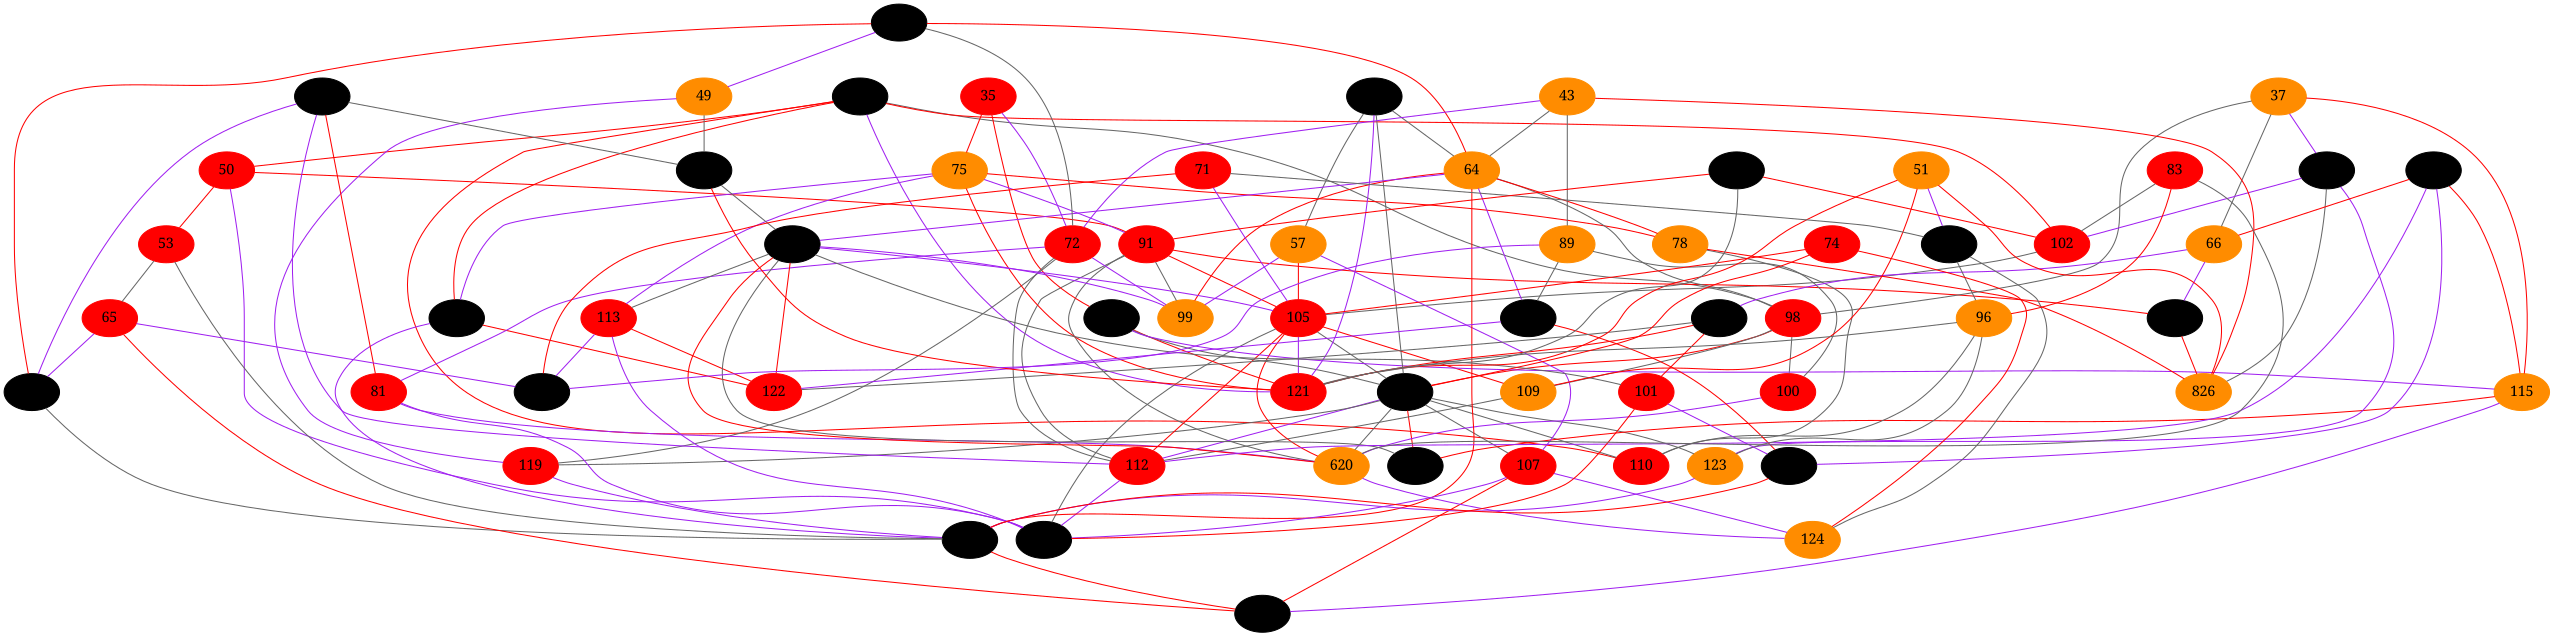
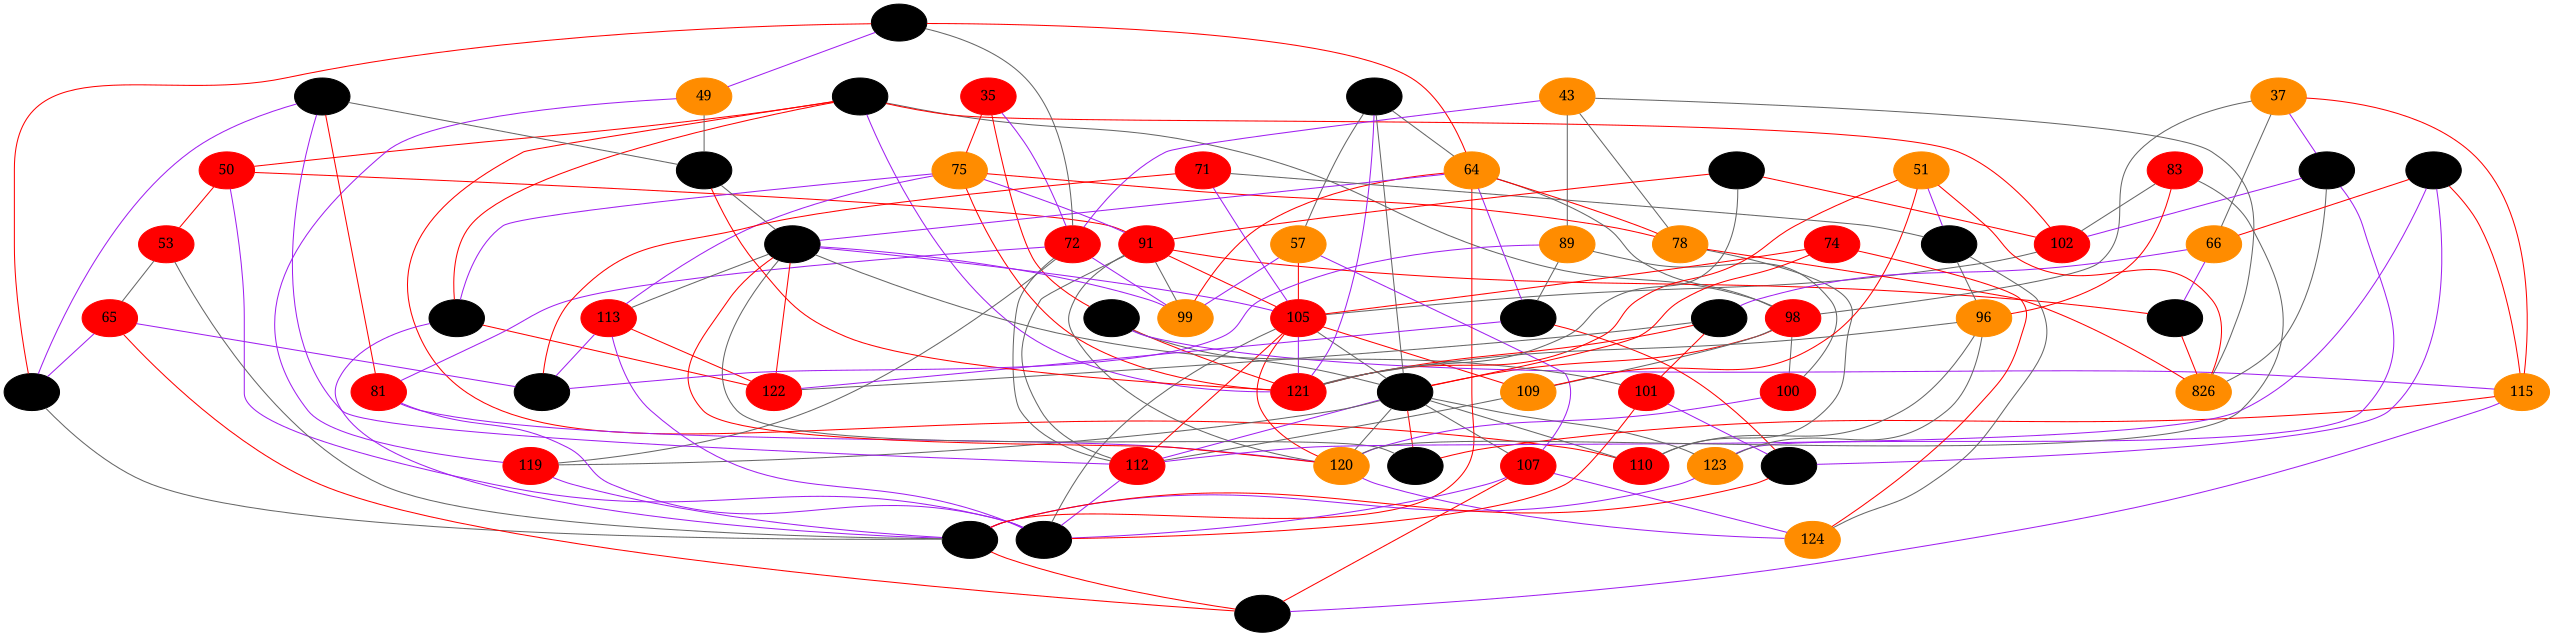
(2027, 121) -> (2027, 121)
(1520, 133) -> (1624, 170)
(1341, 466) -> (1341, 466)
